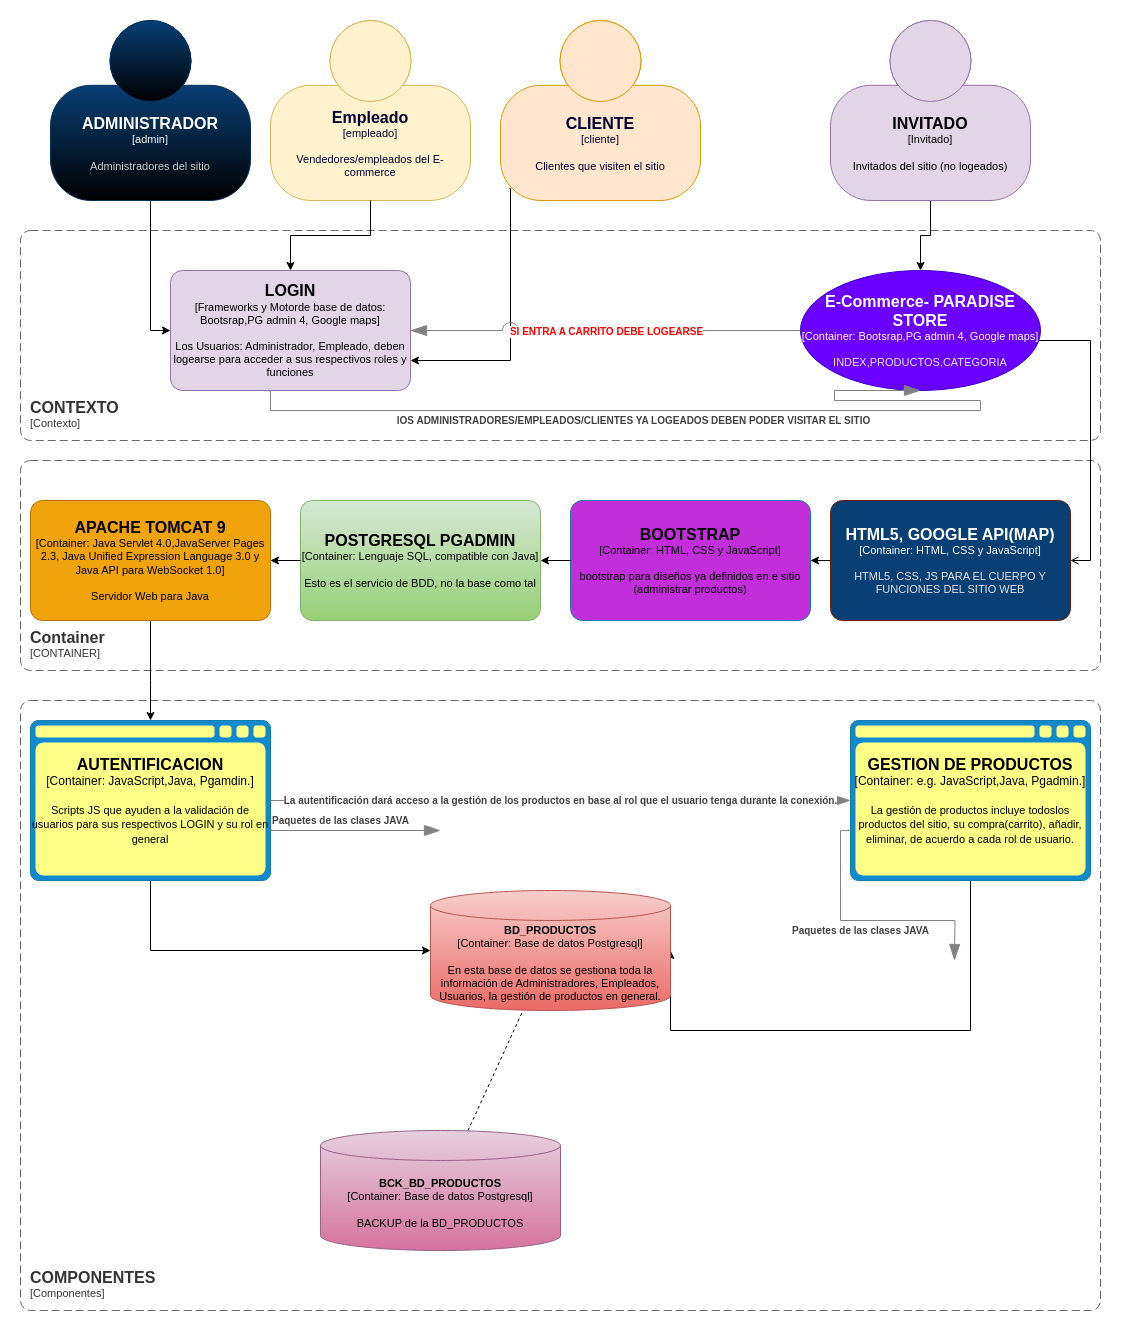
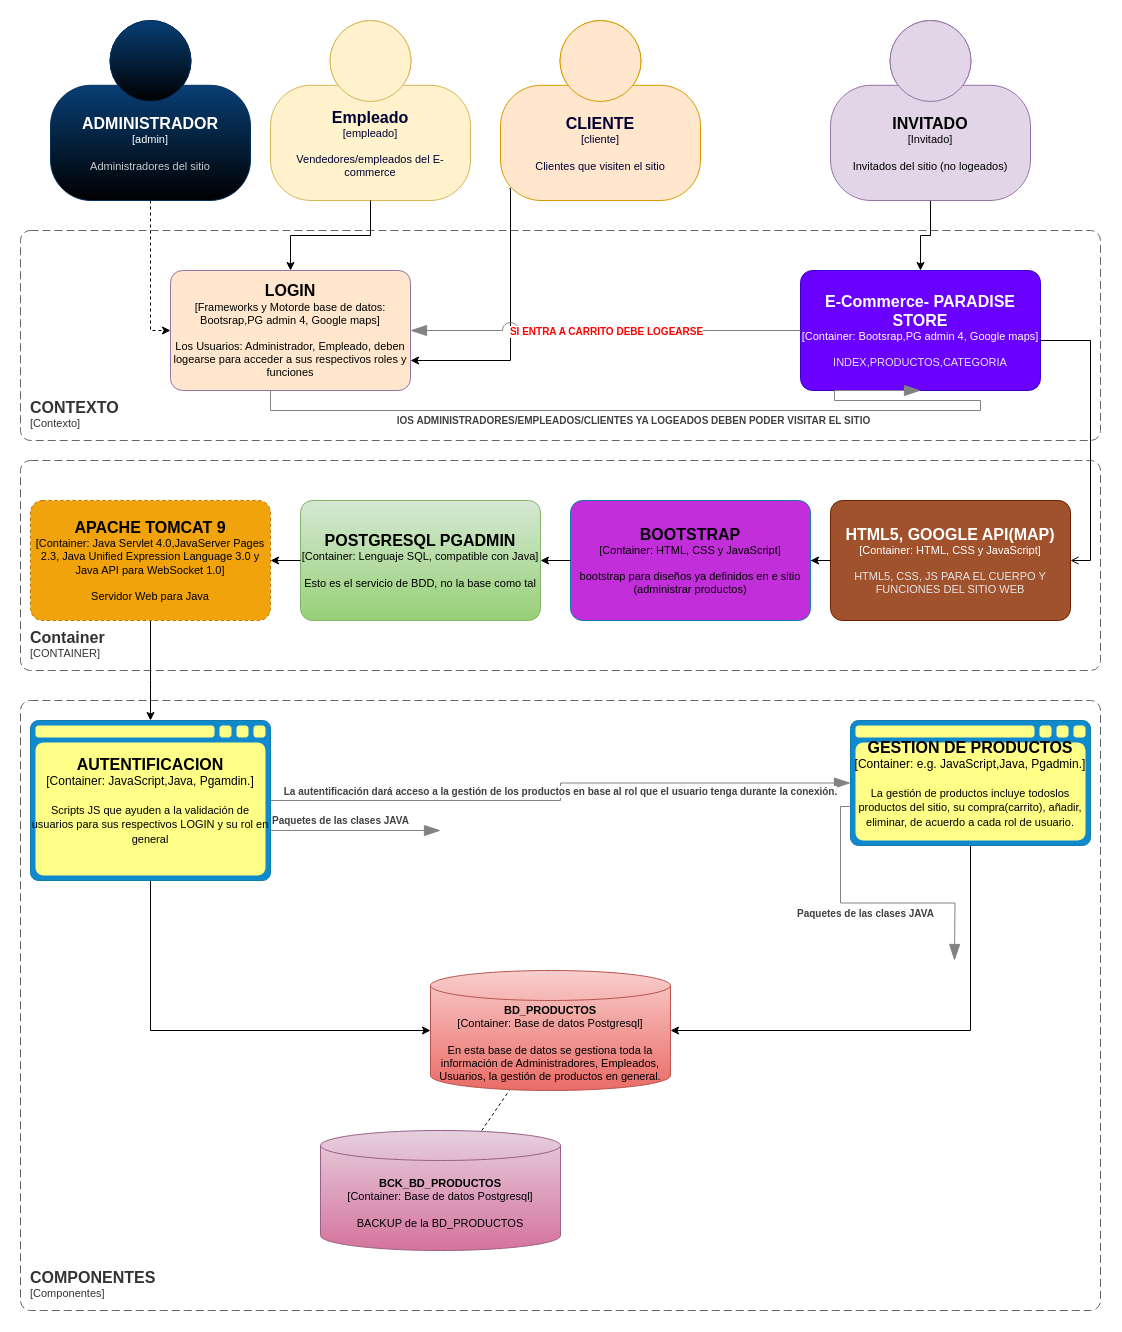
(151, 273) -> (151, 273)
(291, 331) -> (291, 331)
(921, 331) -> (921, 331)
(151, 561) -> (151, 561)
(951, 561) -> (951, 561)
(971, 801) -> (971, 783)
(551, 951) -> (551, 1031)
